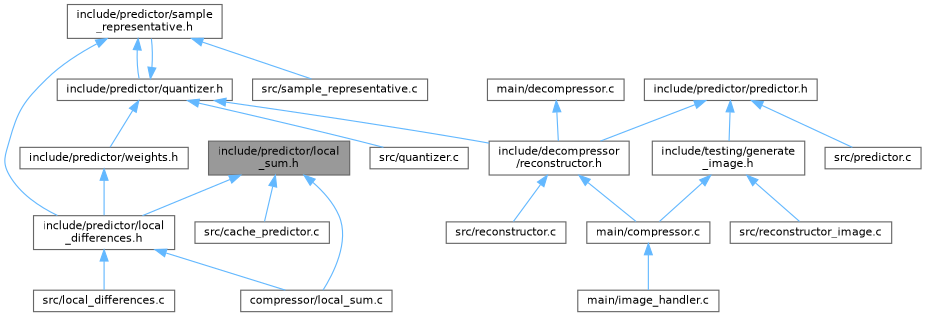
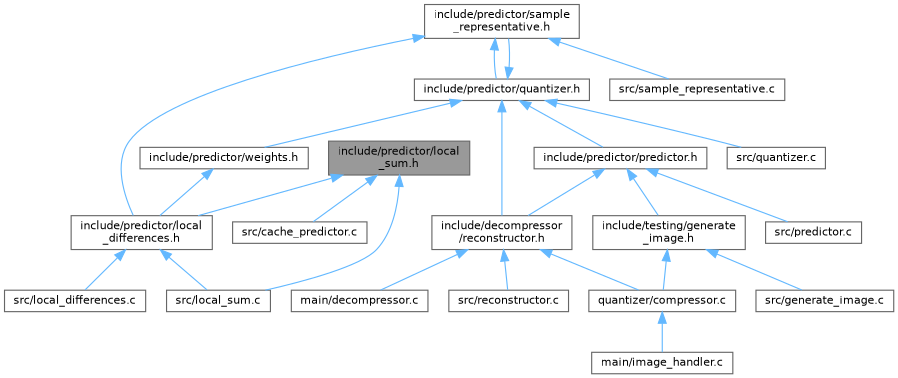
(558, 127) -> (419, 272)
none -> (566, 127)
(648, 233) -> (662, 301)
(811, 233) -> (825, 301)
(316, 301) -> (218, 301)
